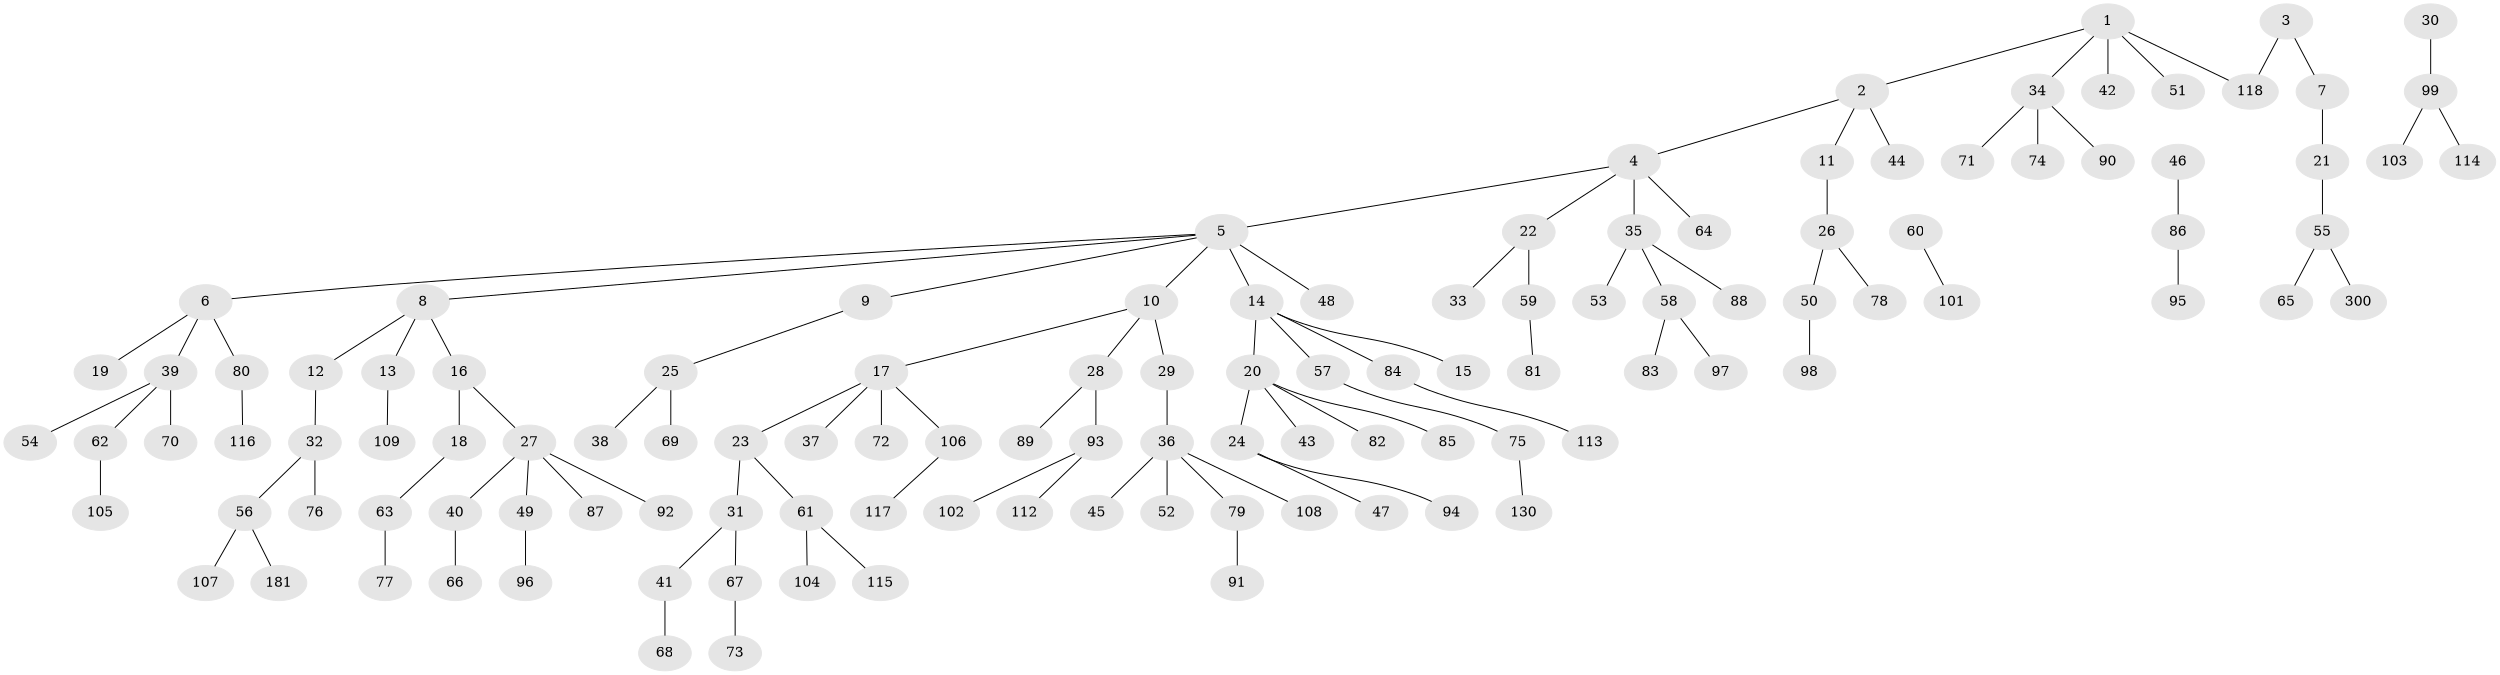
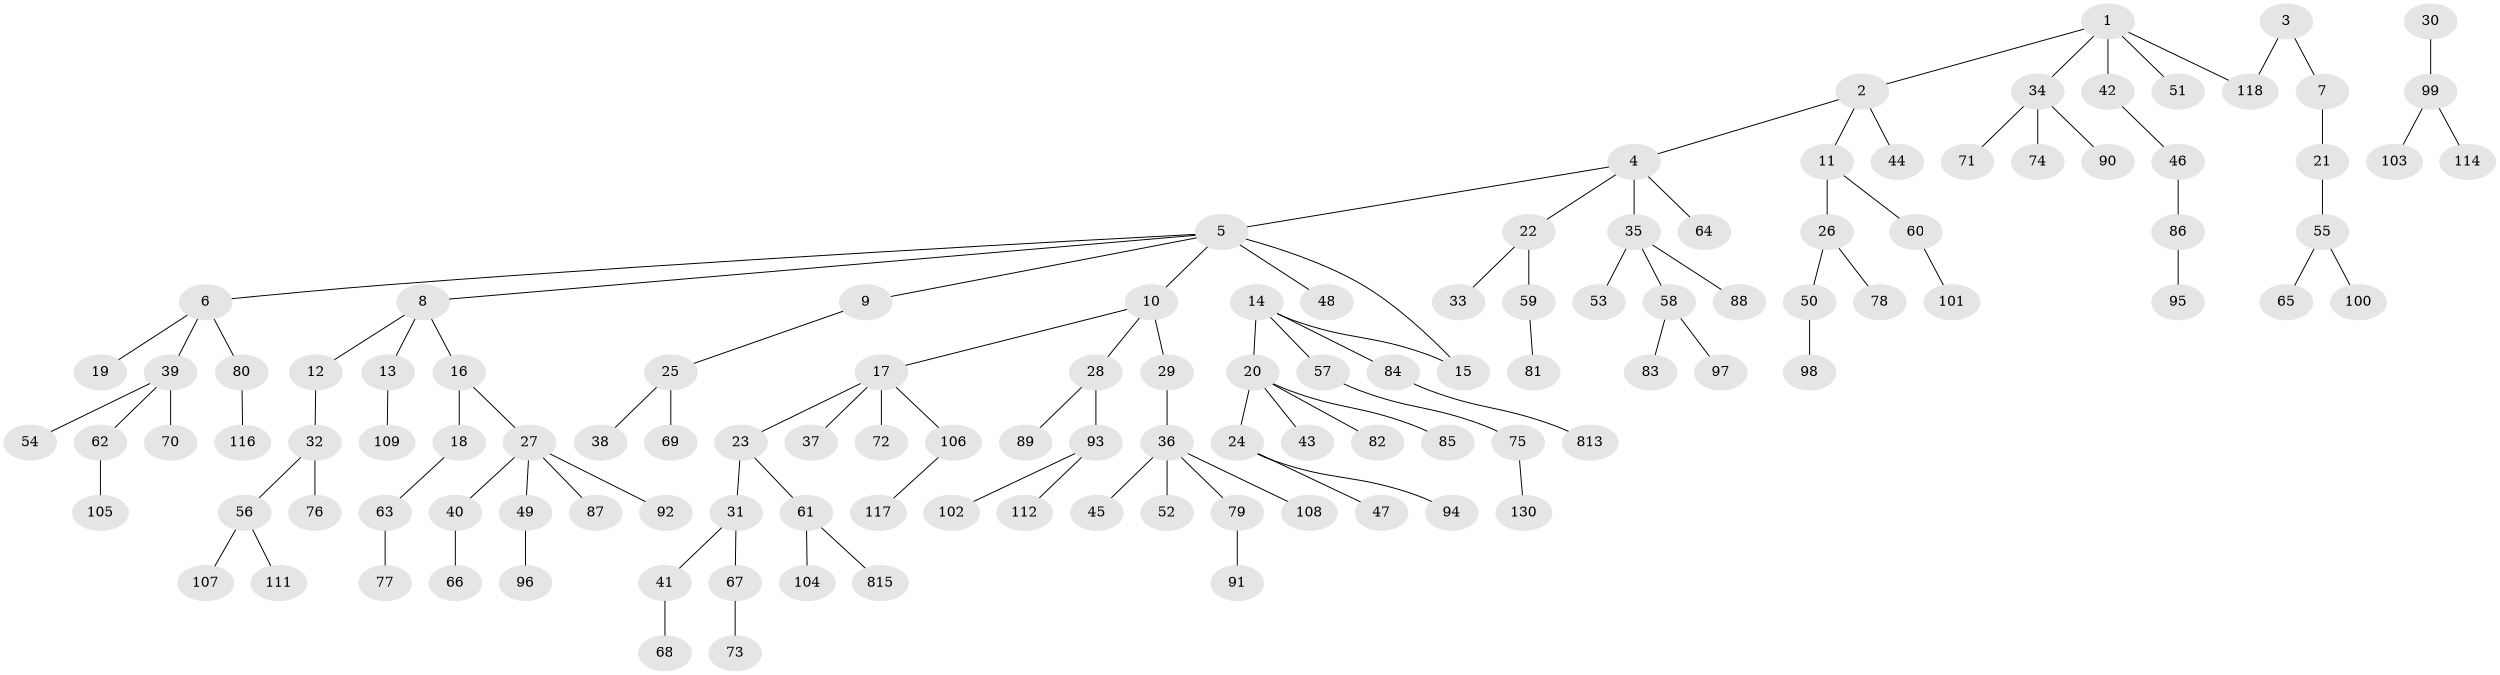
none -> (2143, 127)
none -> (1872, 197)
(1239, 267) -> (1357, 282)
(2359, 302) -> (2359, 302)
(1590, 443) -> (1590, 443)
(279, 583) -> (279, 583)
(880, 583) -> (880, 583)
